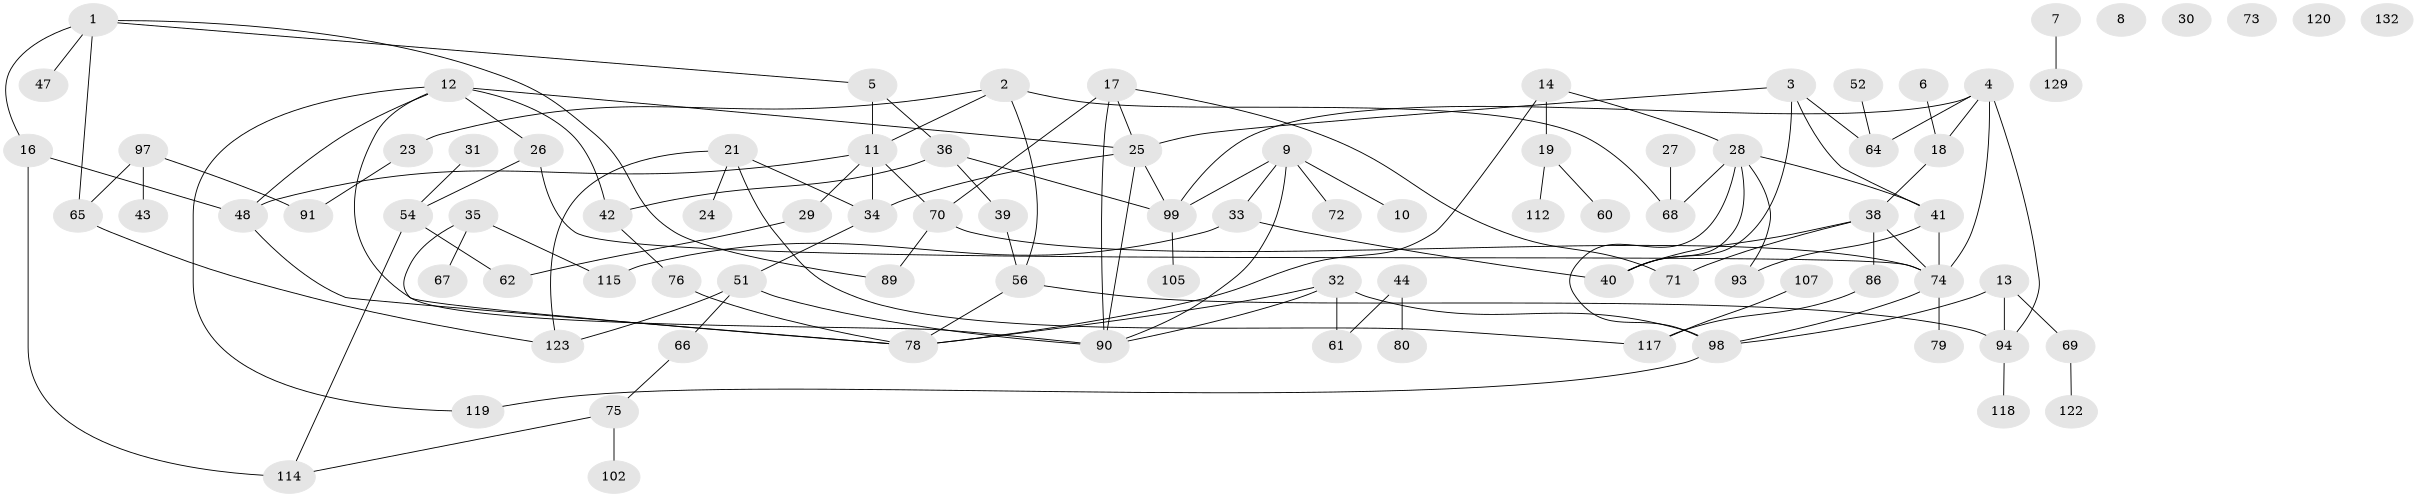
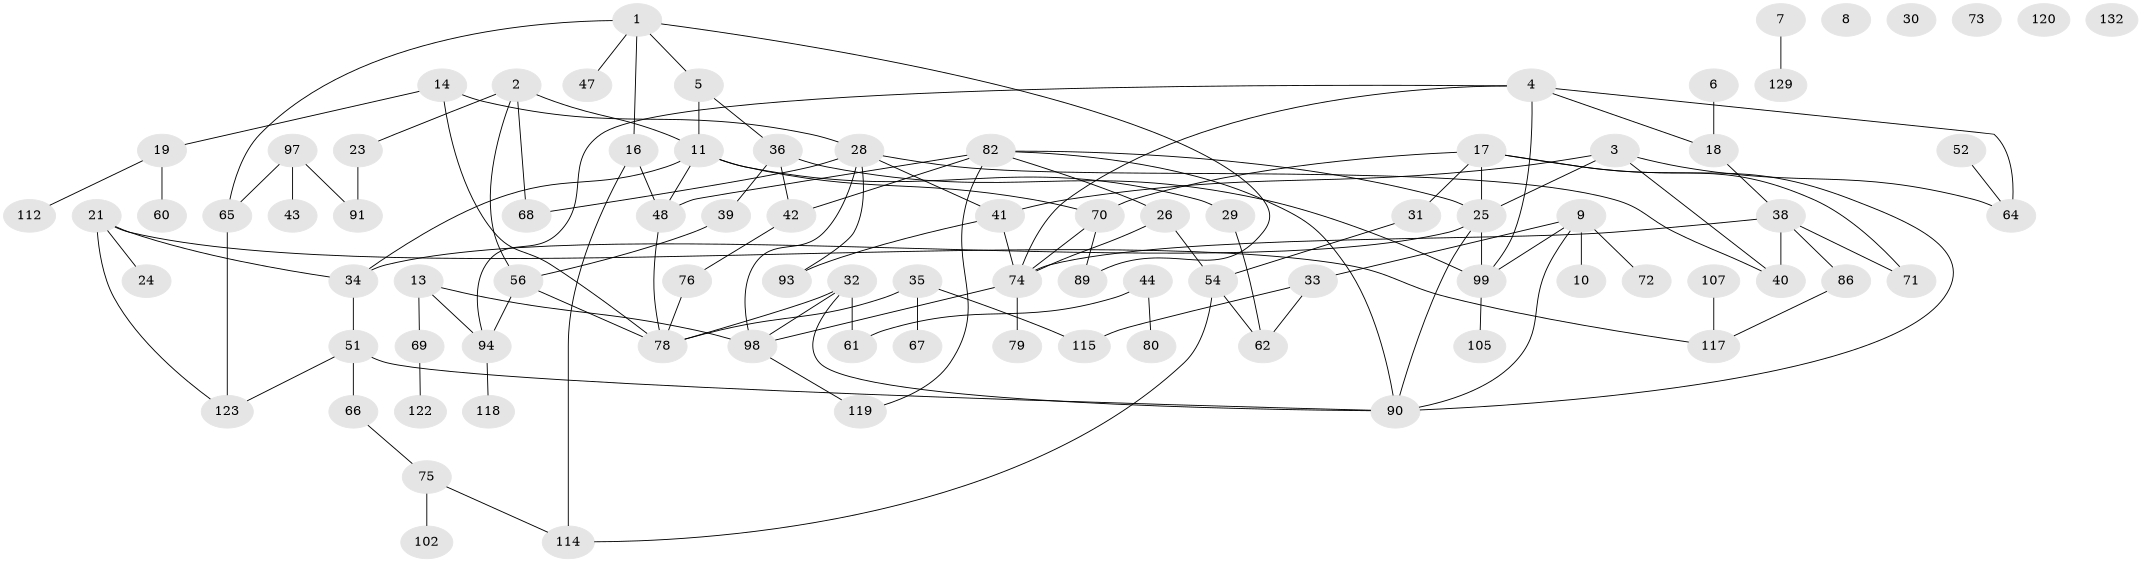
(449, 85) -> (991, 151)
(1671, 151) -> none
none -> (1447, 185)
(1365, 243) -> (1288, 314)
